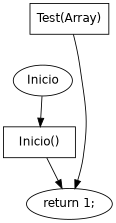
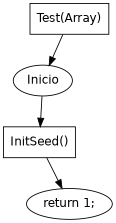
(85, 107) -> (58, 46)
(39, 142) -> (39, 142)
